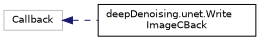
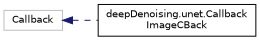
(177, 20) -> (177, 20)
